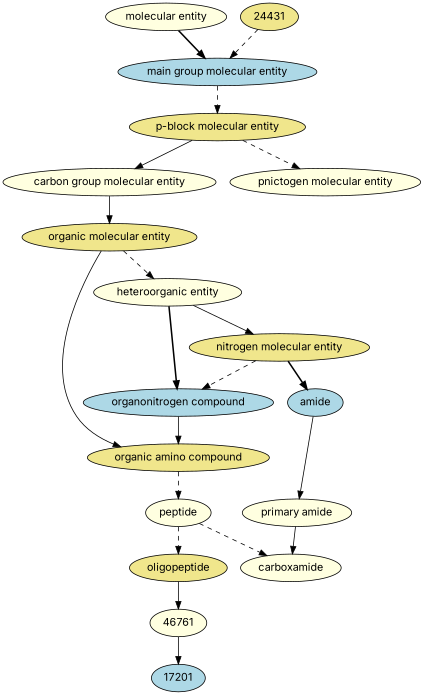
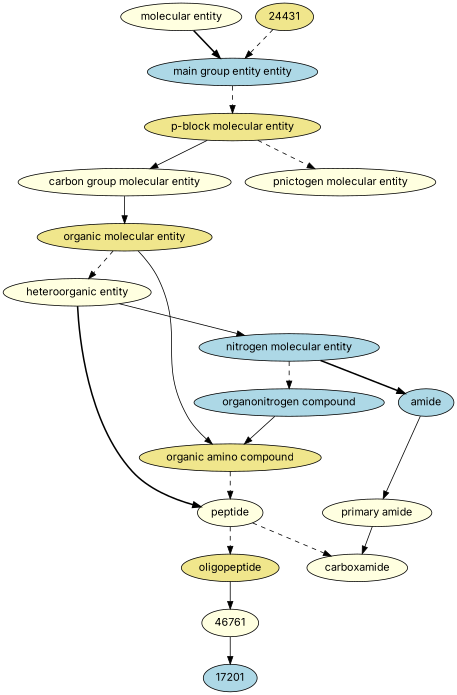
(217, 72) -> (233, 72)
(173, 344) -> (104, 426)
(279, 347) -> (289, 347)
